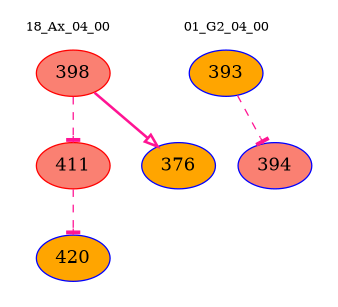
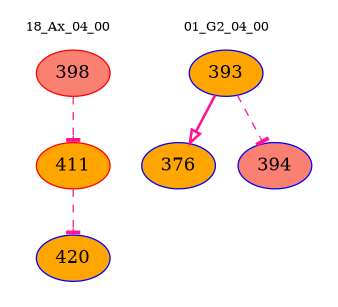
(112, 107) -> (206, 113)
(73, 166) -> (73, 166)
